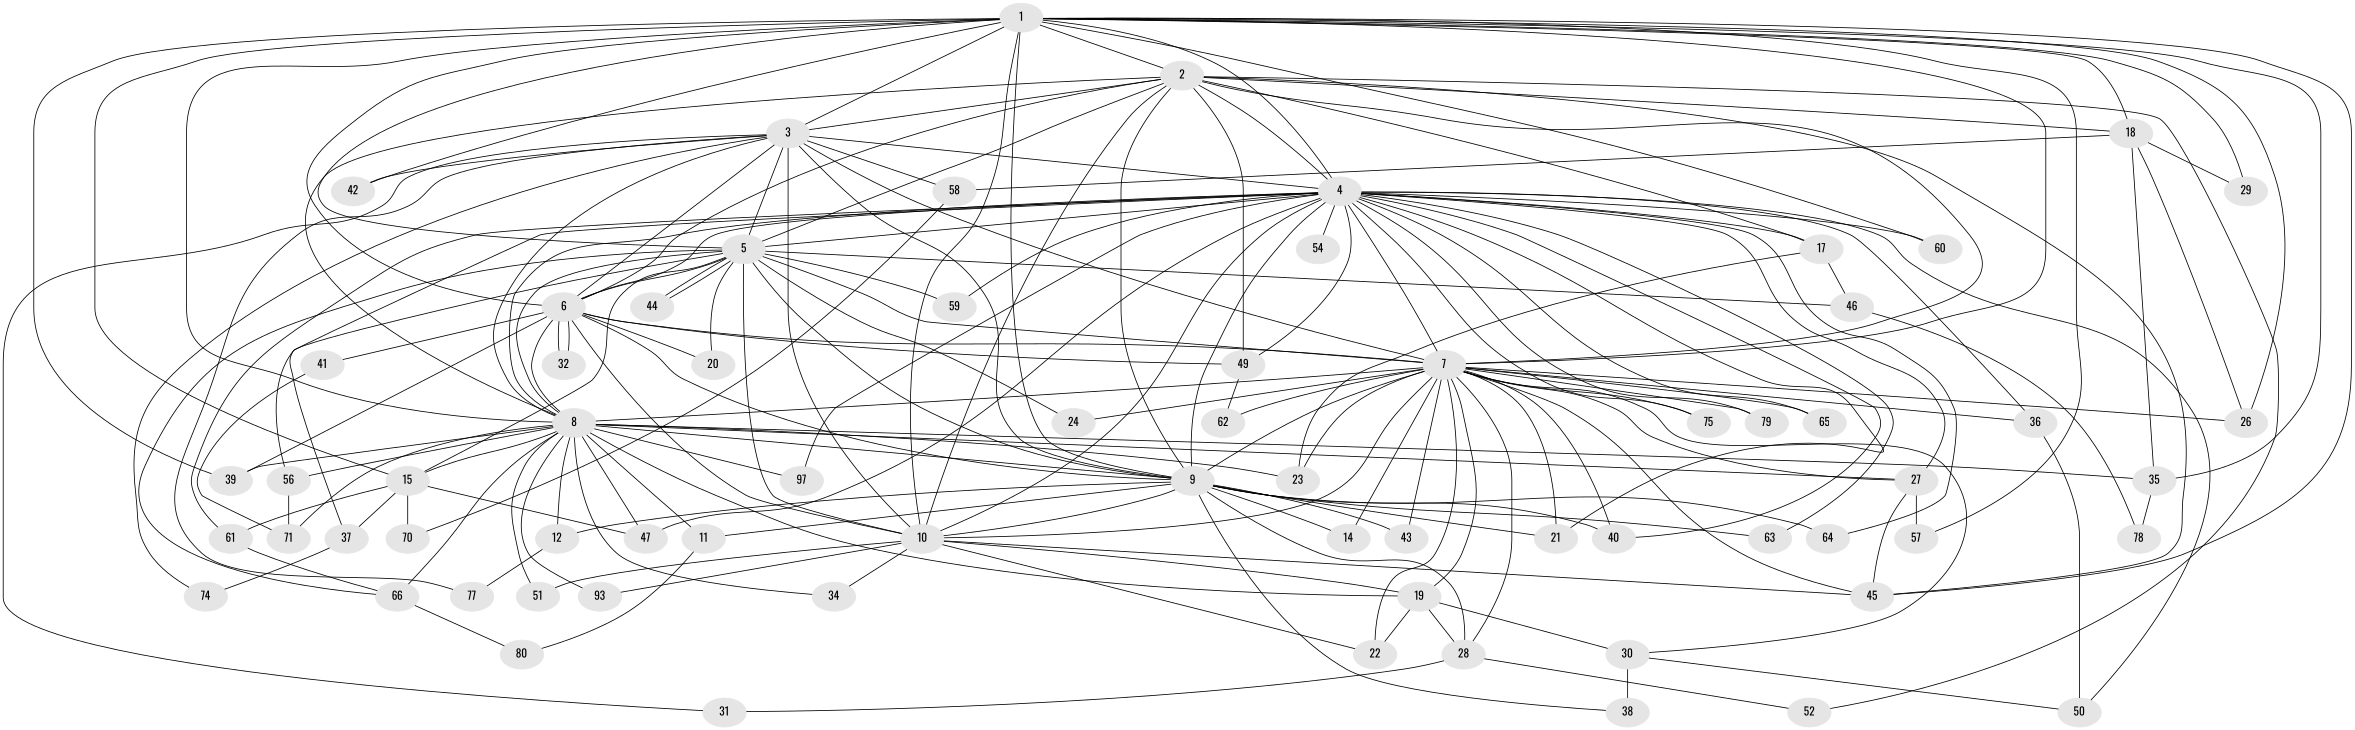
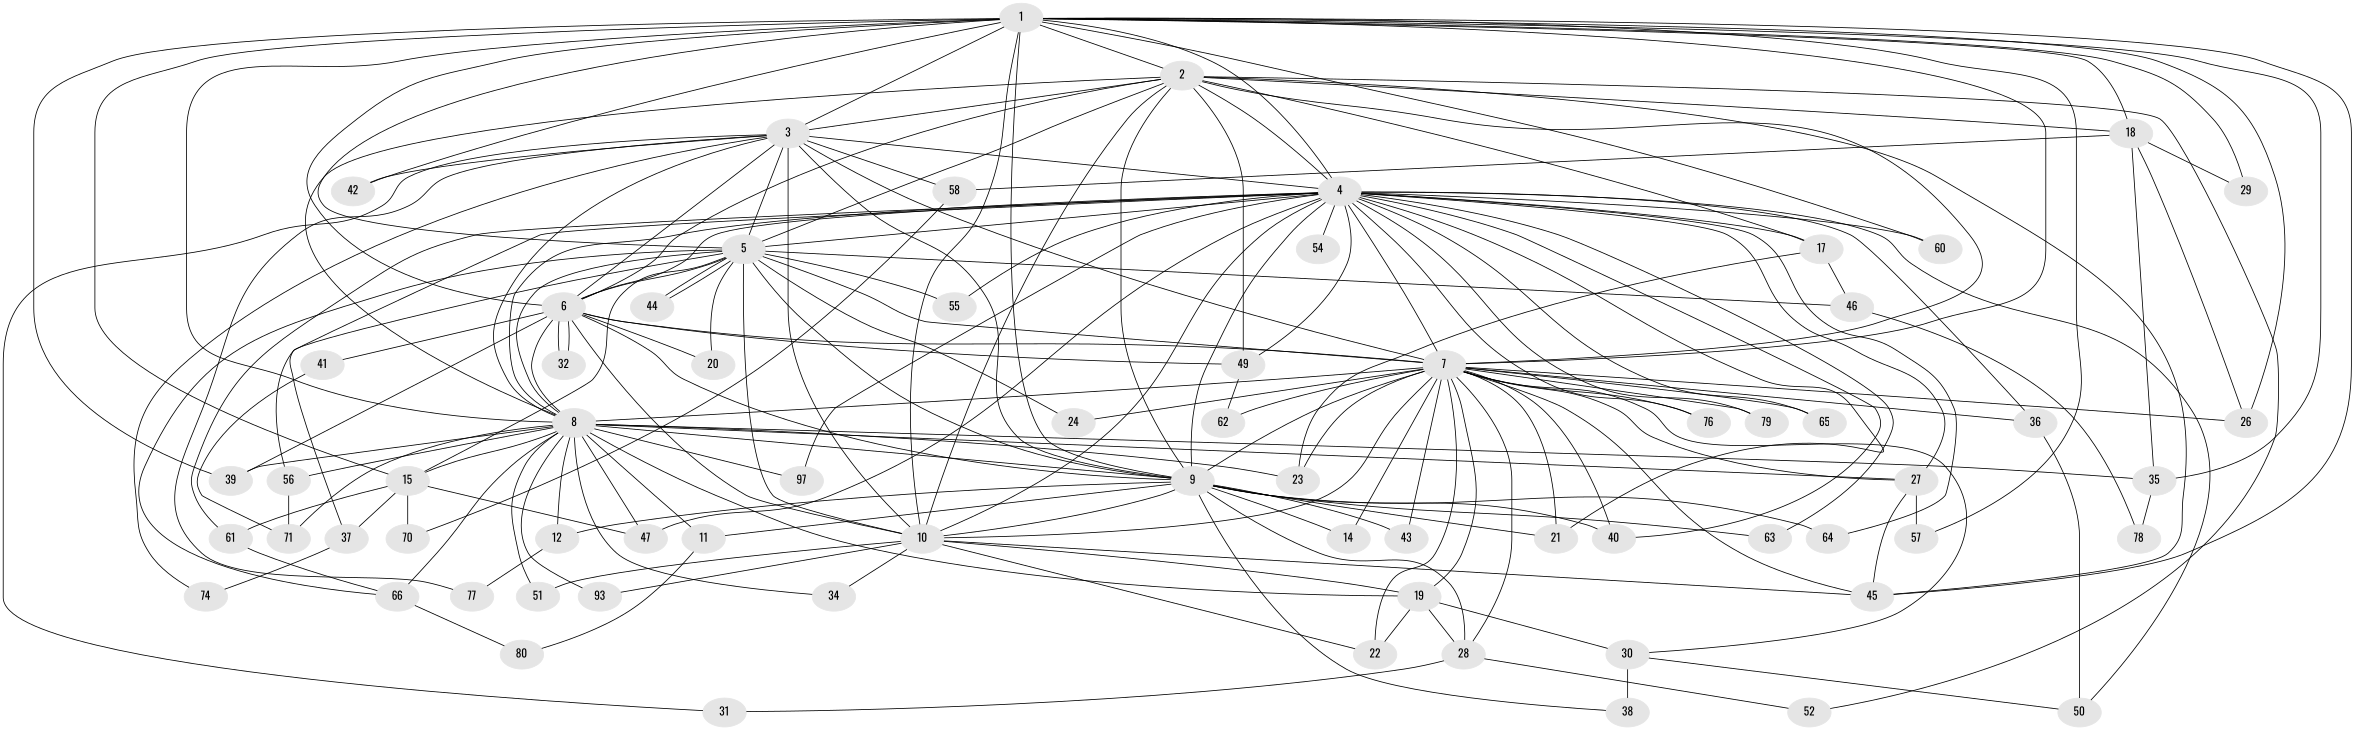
(955, 307) -> (955, 307)
(1709, 423) -> (1709, 423)
